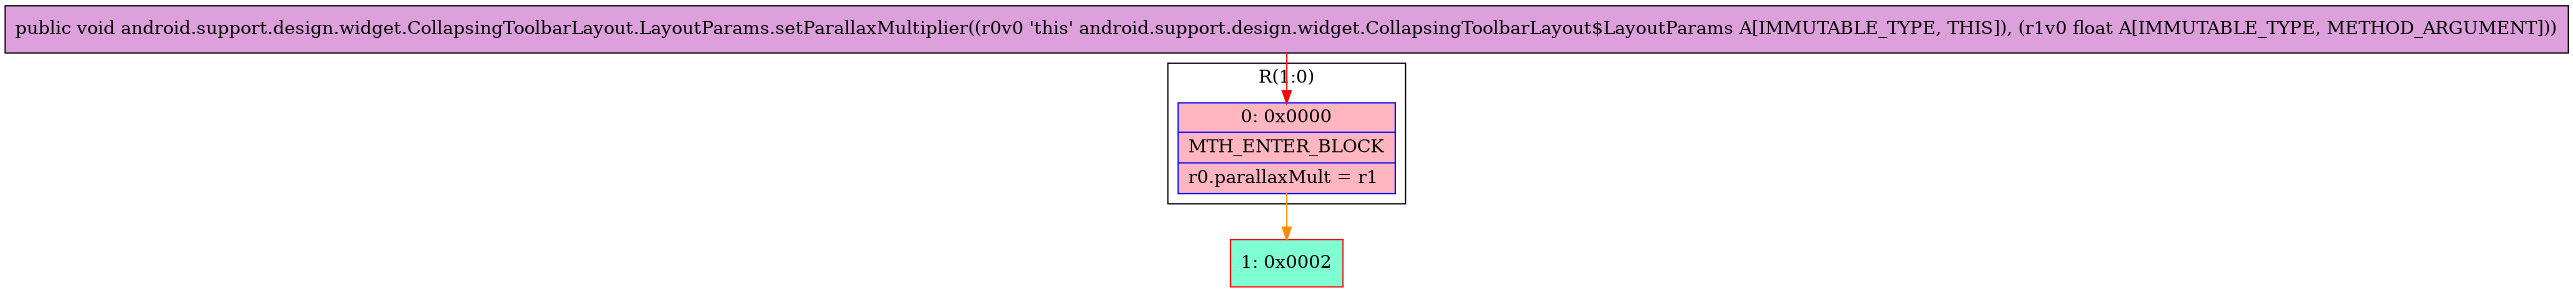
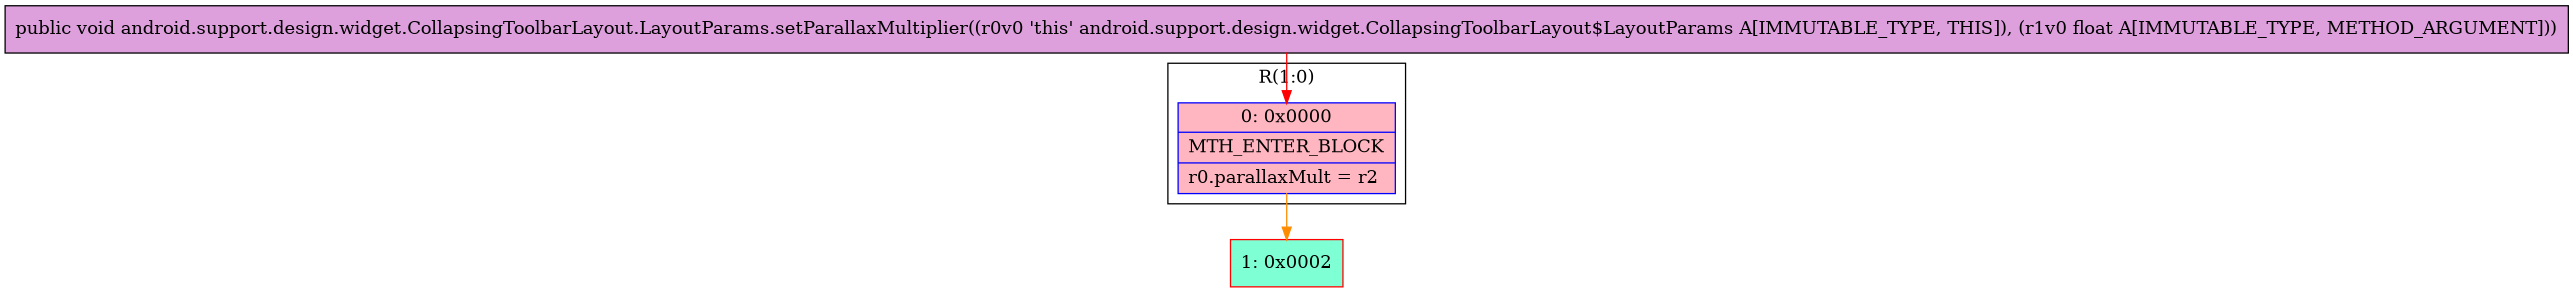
(1284, 178) -> (1284, 178)
